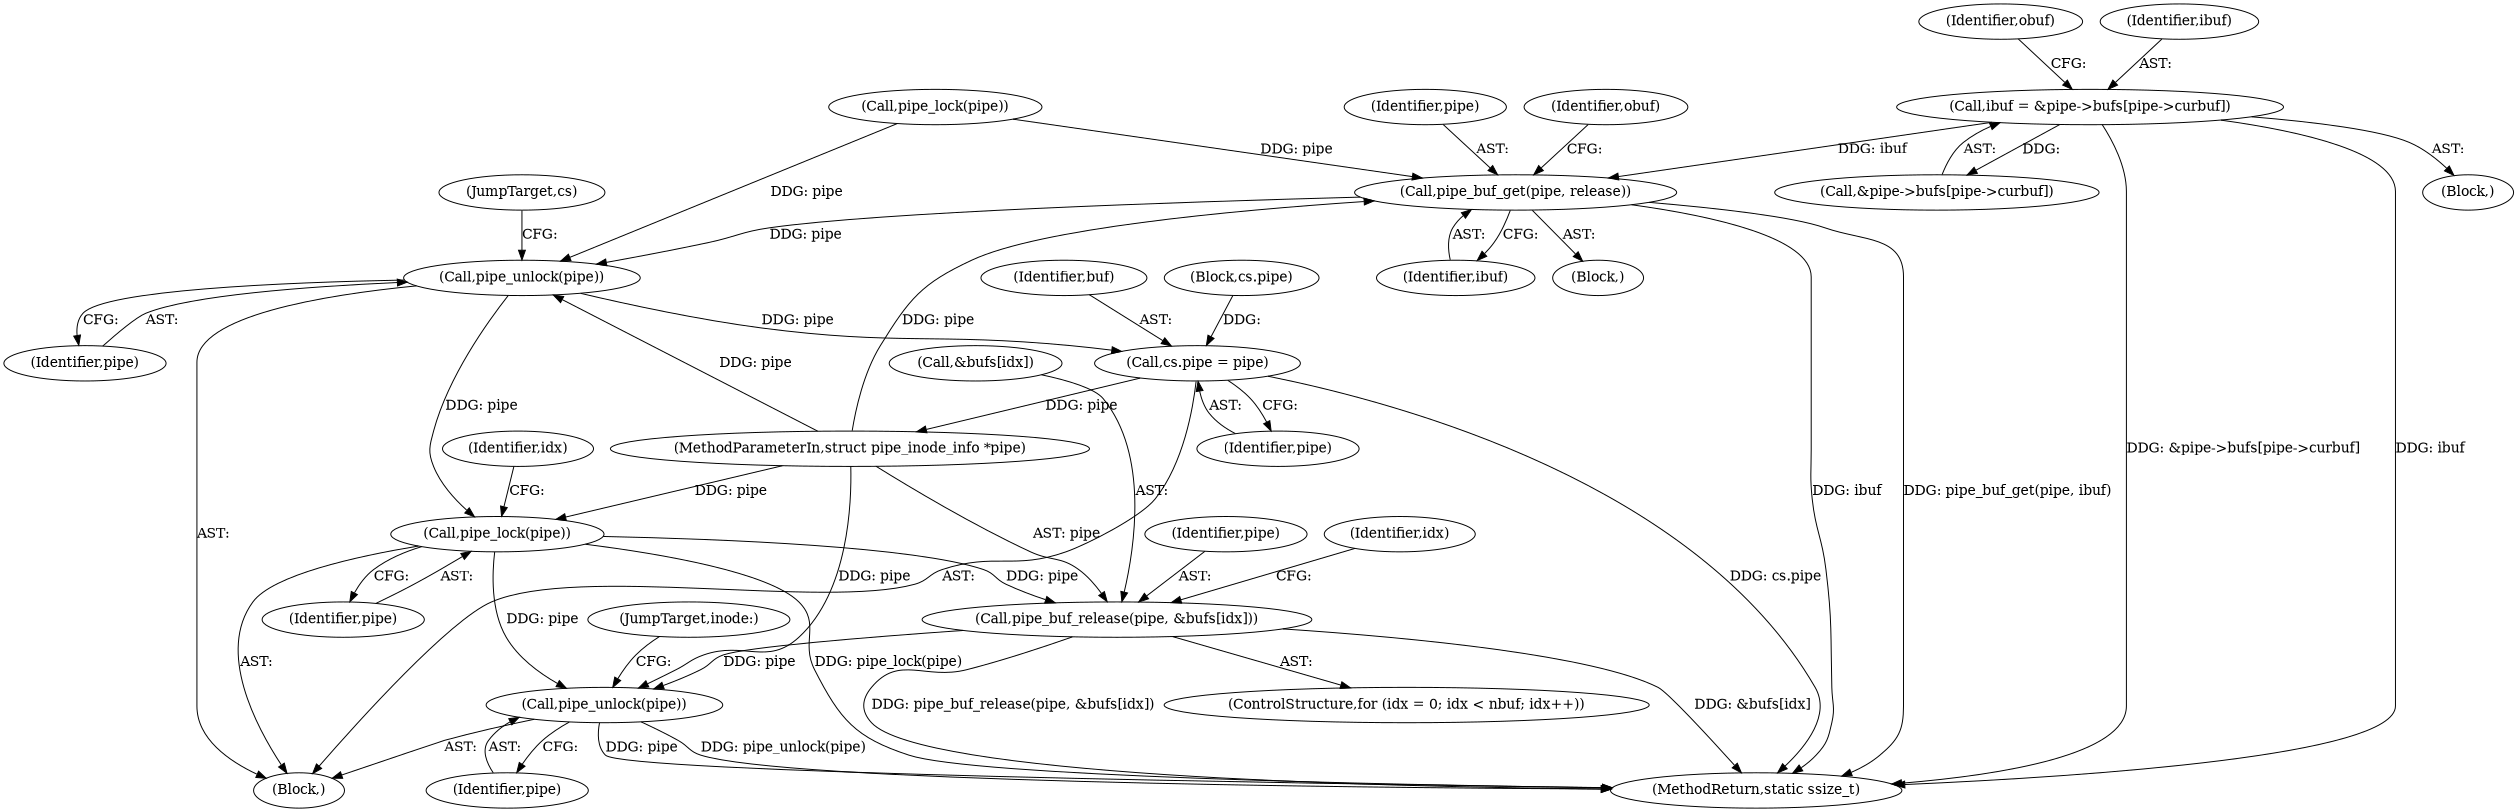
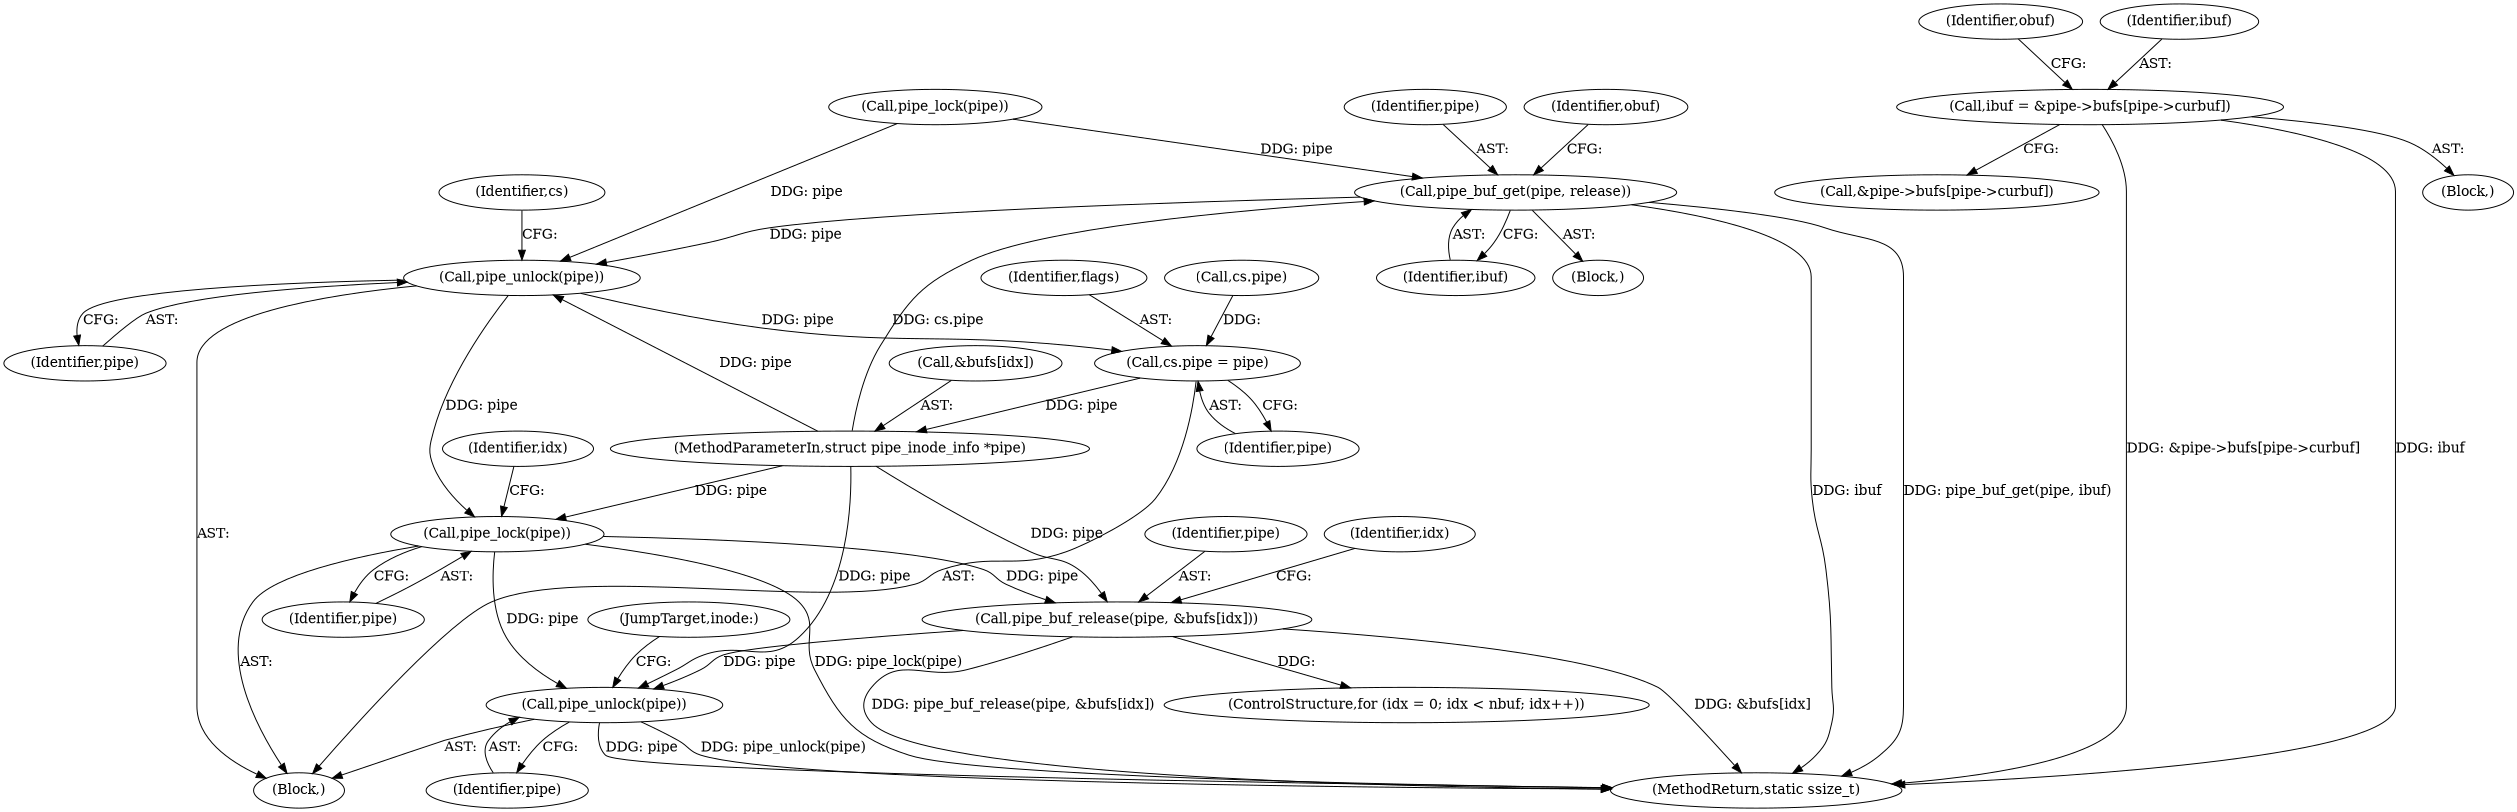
(1961, 145) -> none
(1805, 149) -> none
(2043, 150) -> (2043, 150)
(522, 192) -> (522, 192)
(1064, 278) -> (1064, 278)
(1242, 278) -> (1242, 278)
(938, 321) -> (938, 321)
(1130, 459) -> (917, 403)
(1614, 500) -> none
(1067, 534) -> (1067, 534)
(1299, 662) -> (1299, 662)
